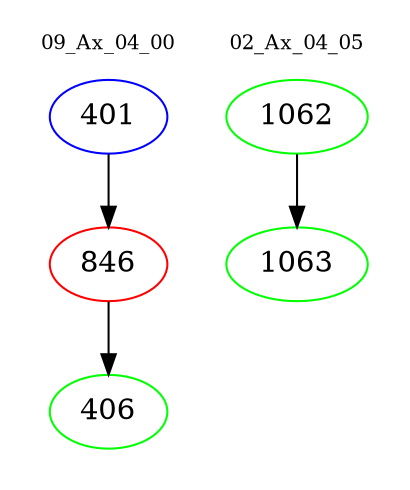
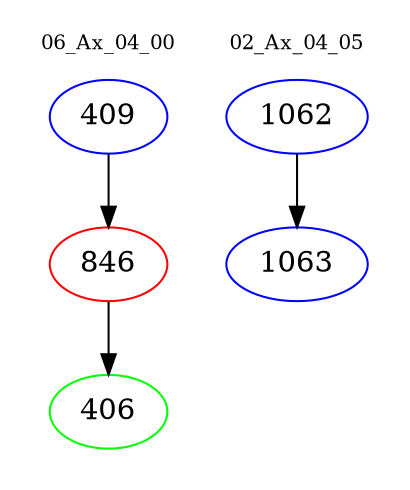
(109, 44) -> (109, 44)
(109, 117) -> (109, 117)
(297, 117) -> (297, 117)
(297, 264) -> (297, 264)
